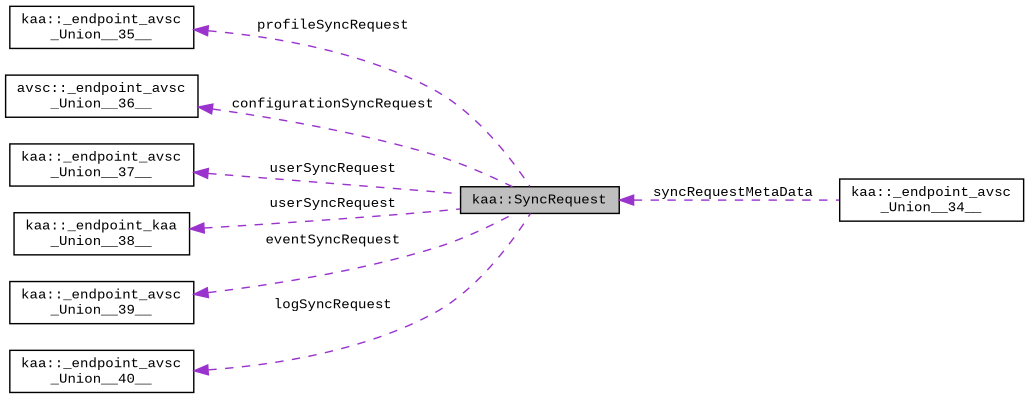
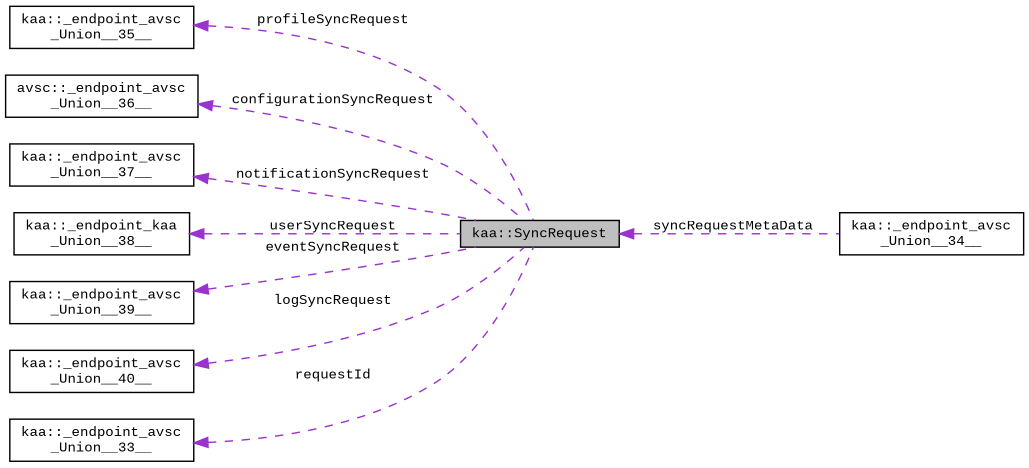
(329, 168) -> (329, 174)
none -> (102, 440)
